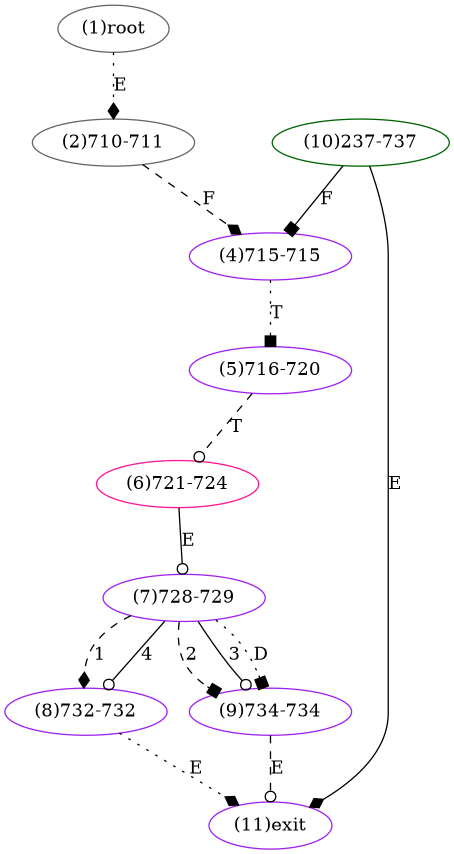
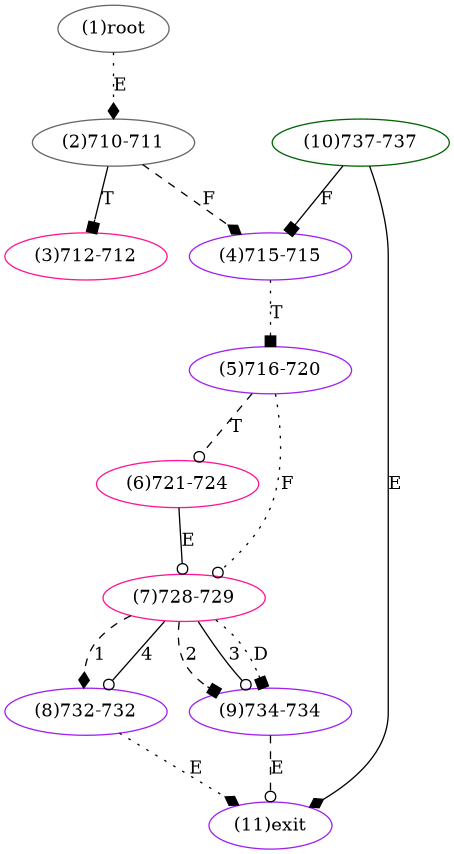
(361, 143) -> (361, 143)
none -> (86, 256)
none -> (276, 490)
(184, 598) -> (184, 598)
